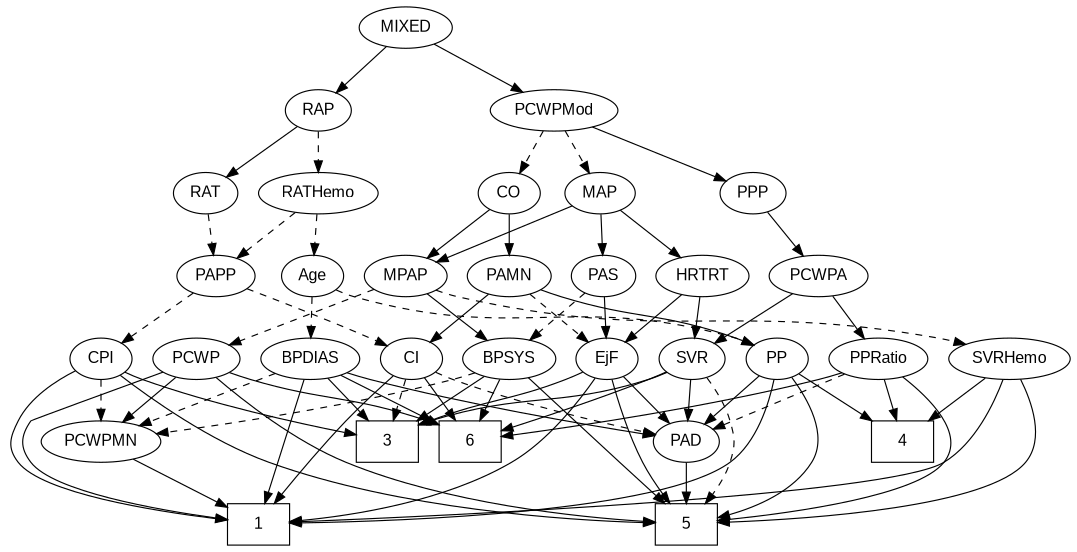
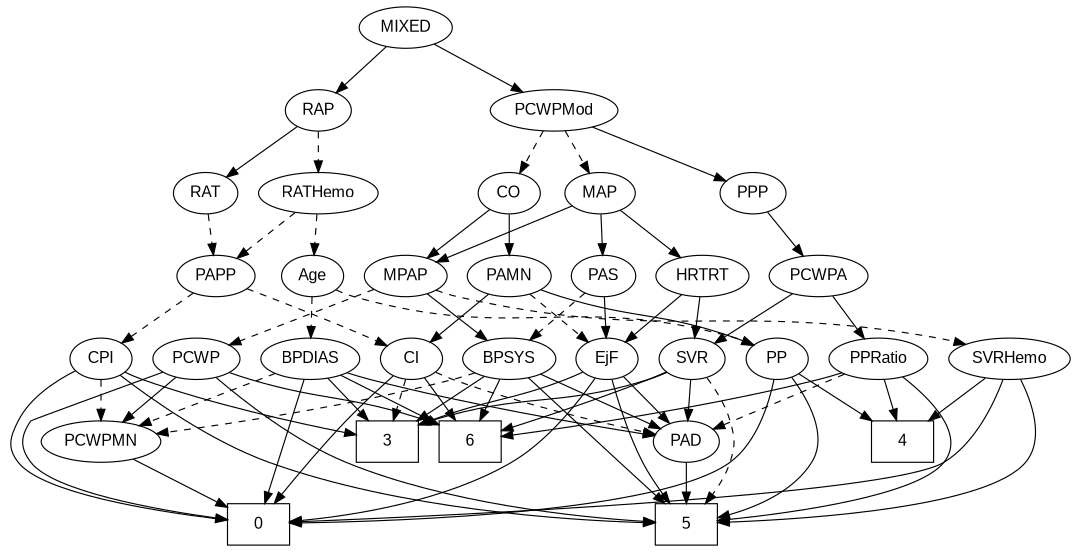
(744, 389) -> (606, 404)
(259, 524) -> (259, 524)
